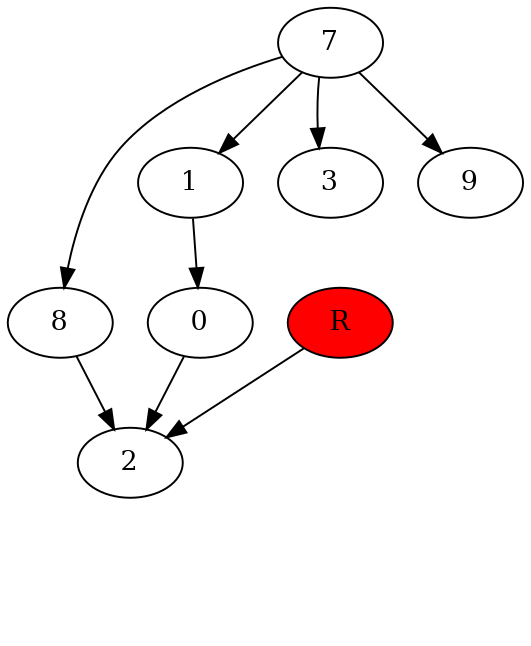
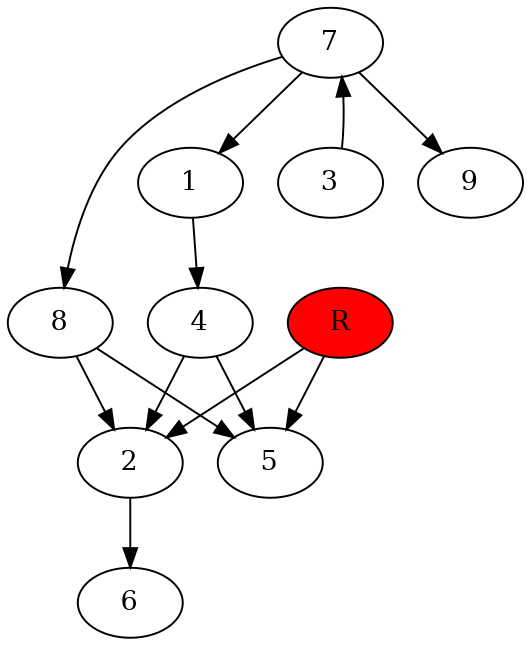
(318, 103) -> (344, 122)
(200, 323) -> (200, 323)
none -> (270, 463)
none -> (130, 603)
